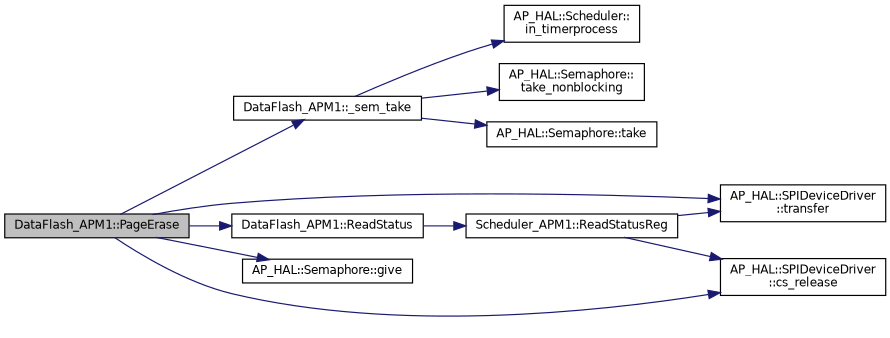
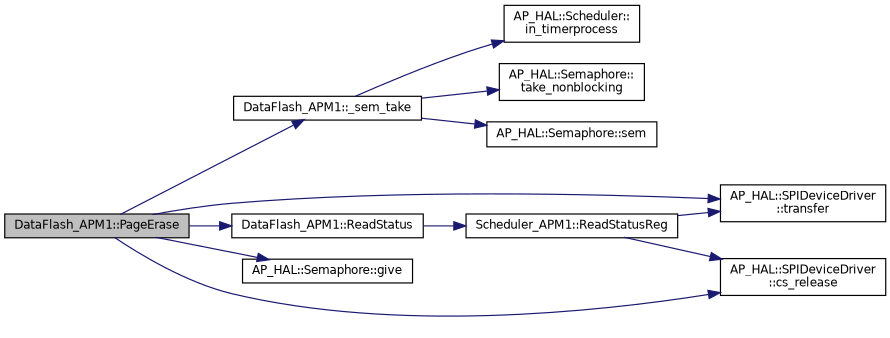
(572, 134) -> (572, 134)
